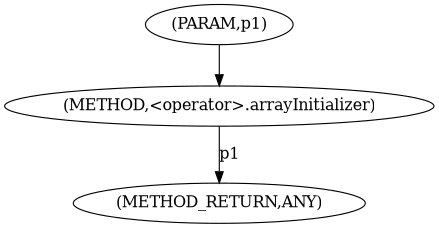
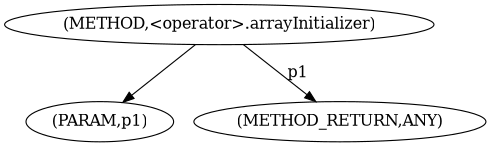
(219, 60) -> (164, 70)
